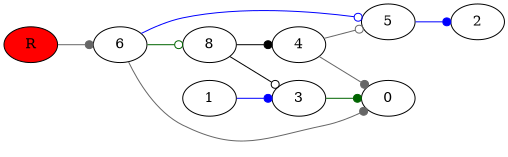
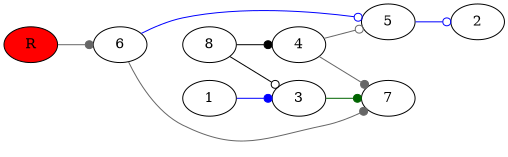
(429, 22) -> (429, 22)
(161, 45) -> none
(388, 98) -> (388, 98)
